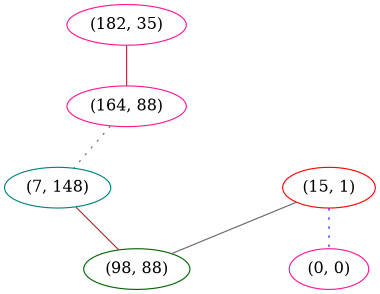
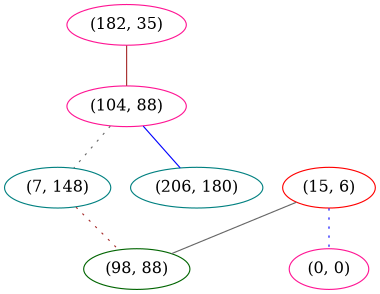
(127, 106) -> (127, 106)
none -> (197, 188)
(329, 188) -> (329, 188)
(97, 228) -> (97, 228)
